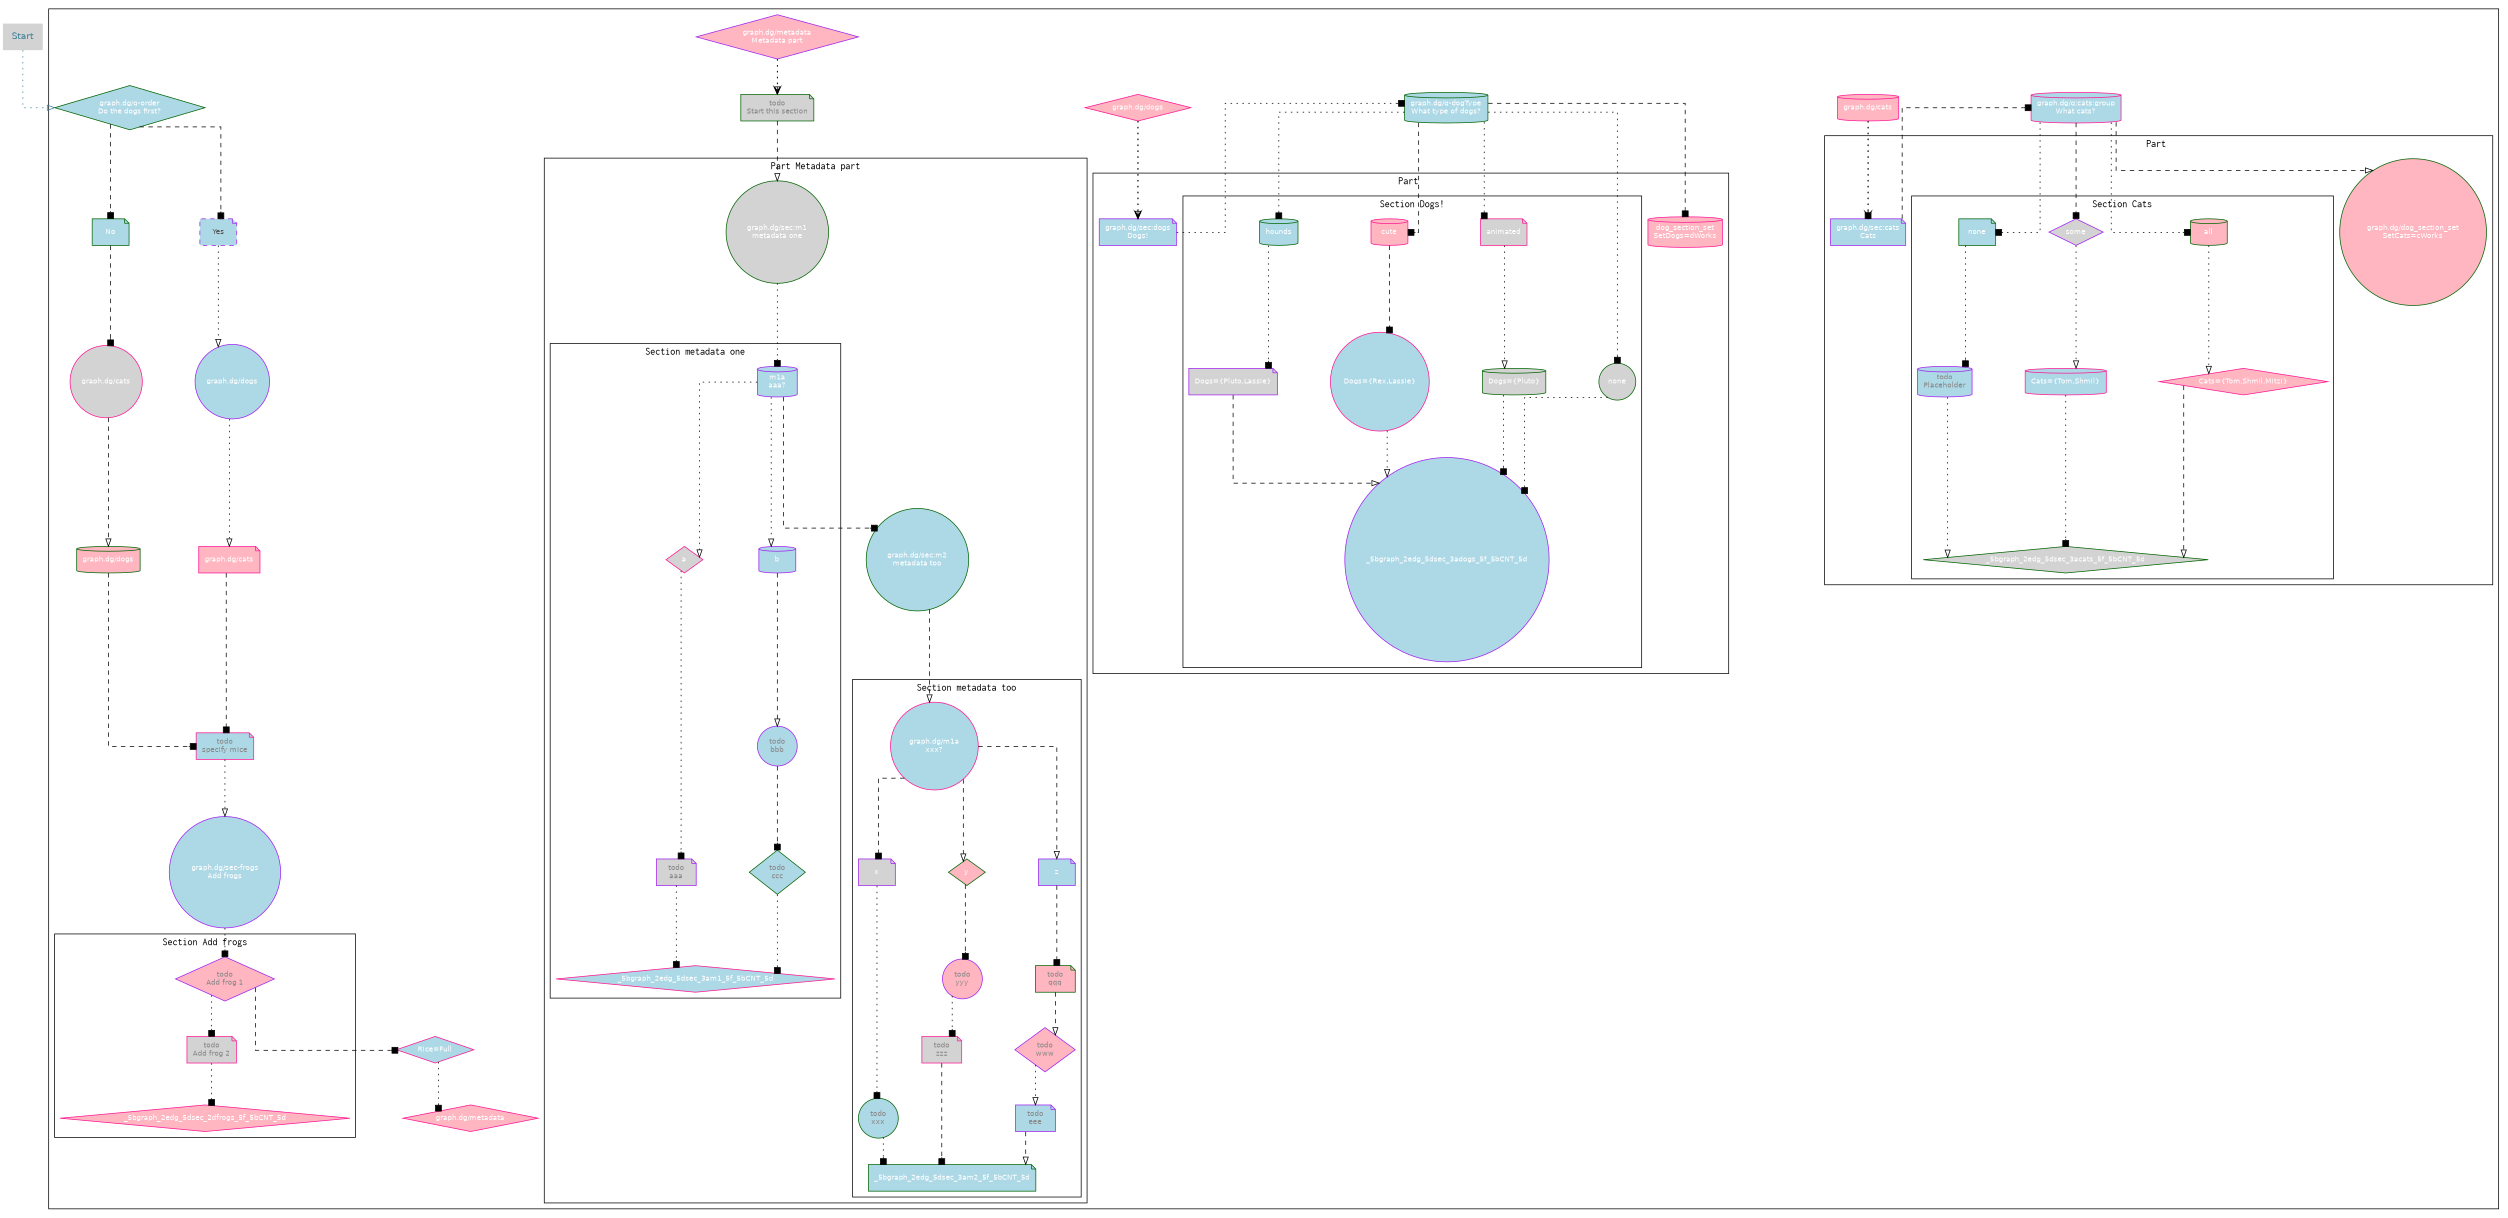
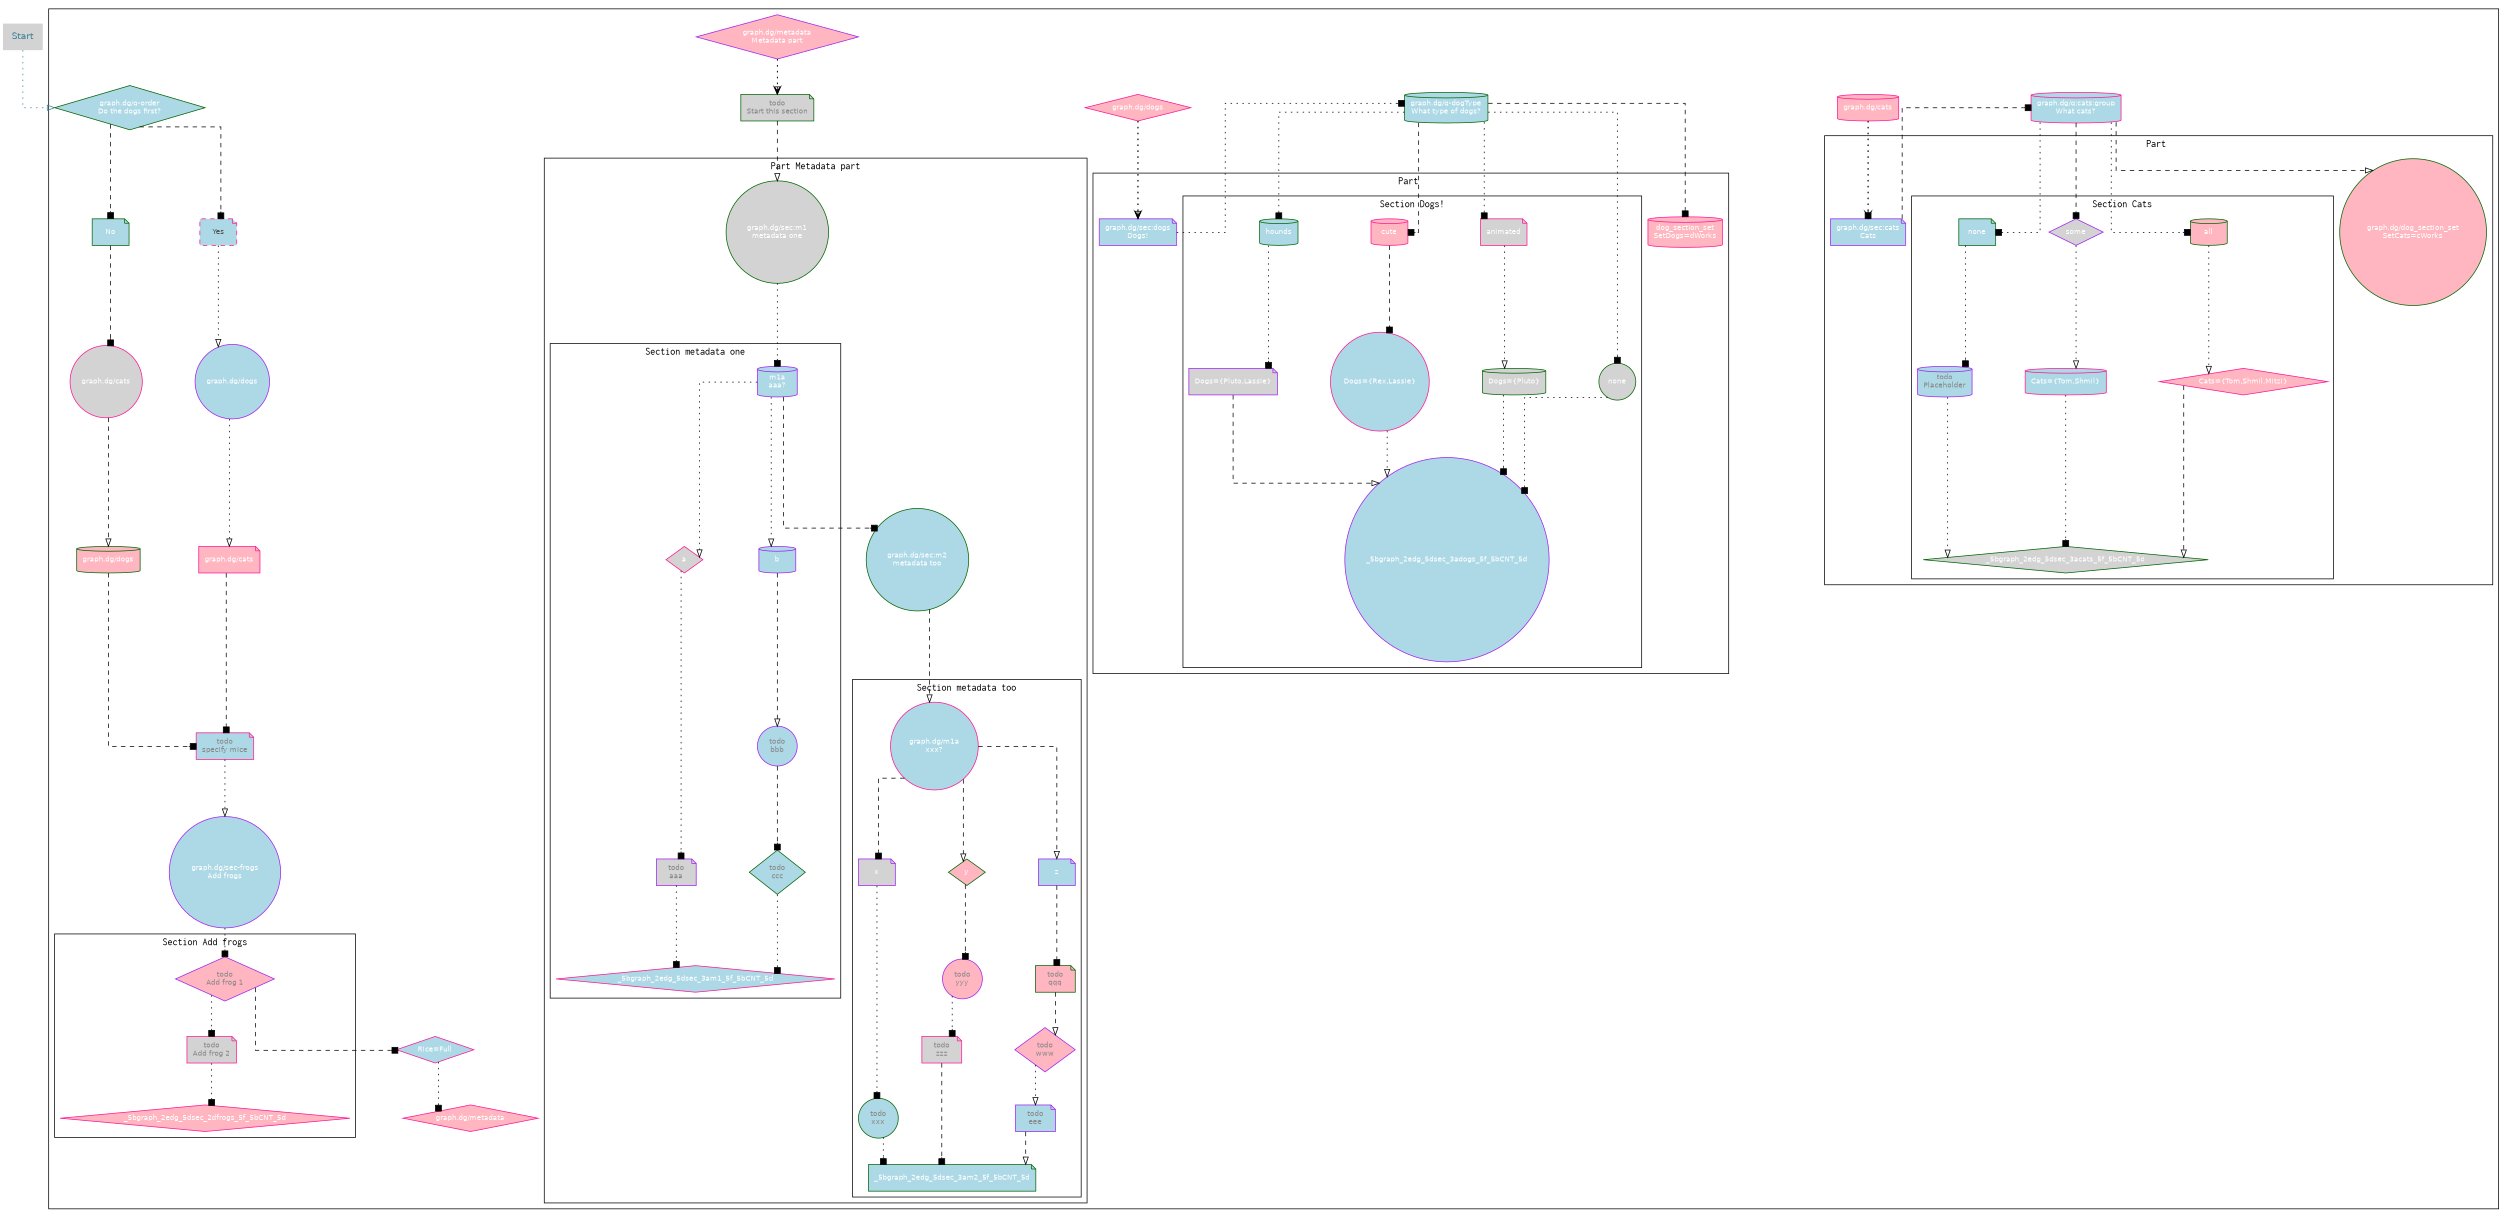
(218, 232) -> (218, 232)
